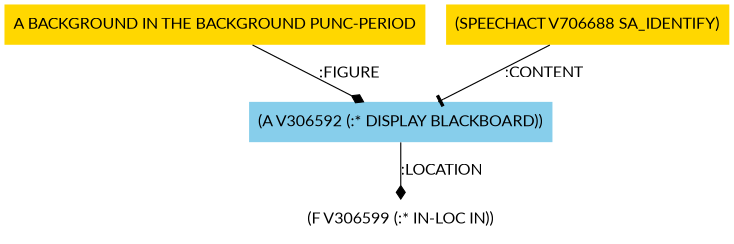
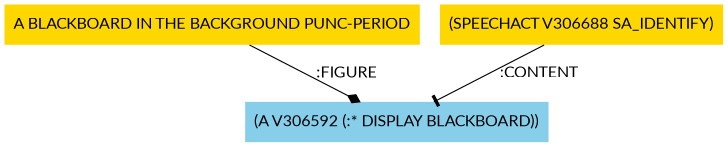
(215, 25) -> (212, 25)
(588, 25) -> (582, 25)
(401, 219) -> none
